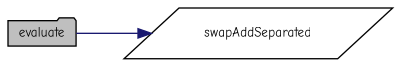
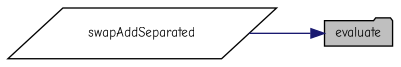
(107, 33) -> (280, 33)
